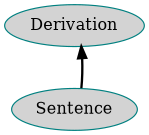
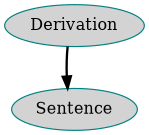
(82, 73) -> (67, 61)
